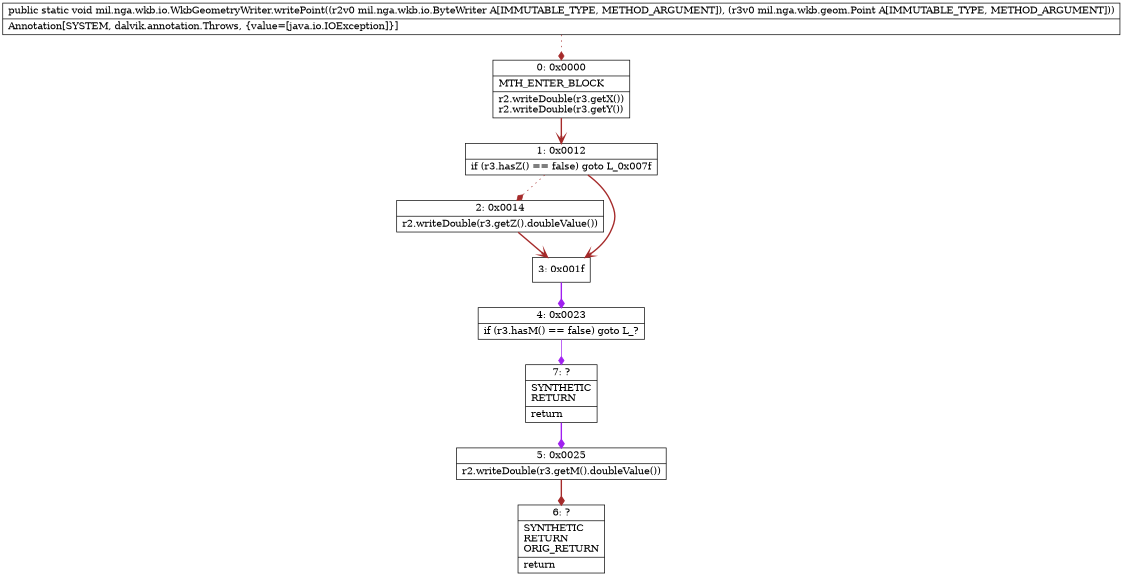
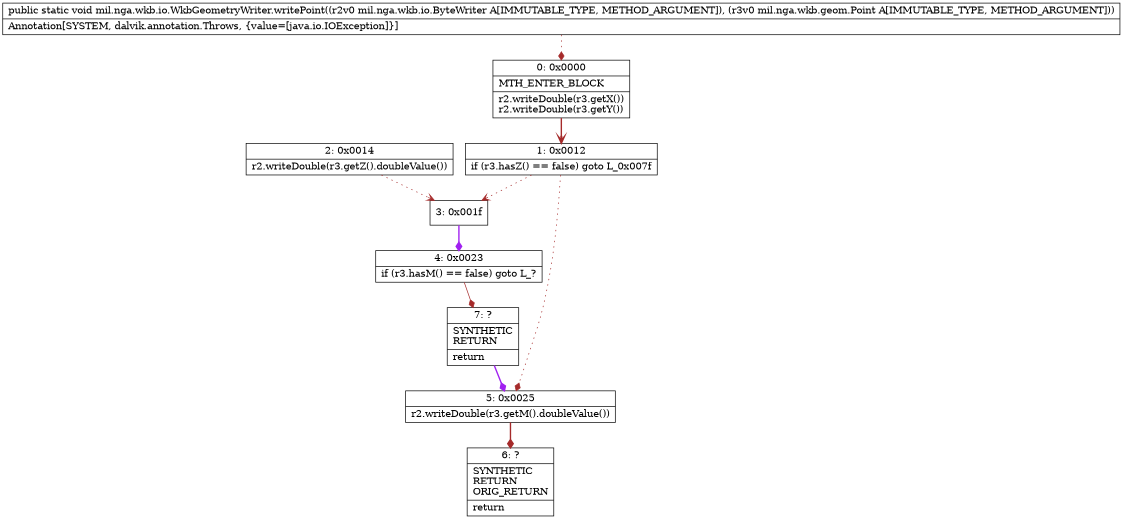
(534, 185) -> (549, 281)
(615, 214) -> (510, 186)
(530, 243) -> (405, 186)
(561, 348) -> (467, 291)
